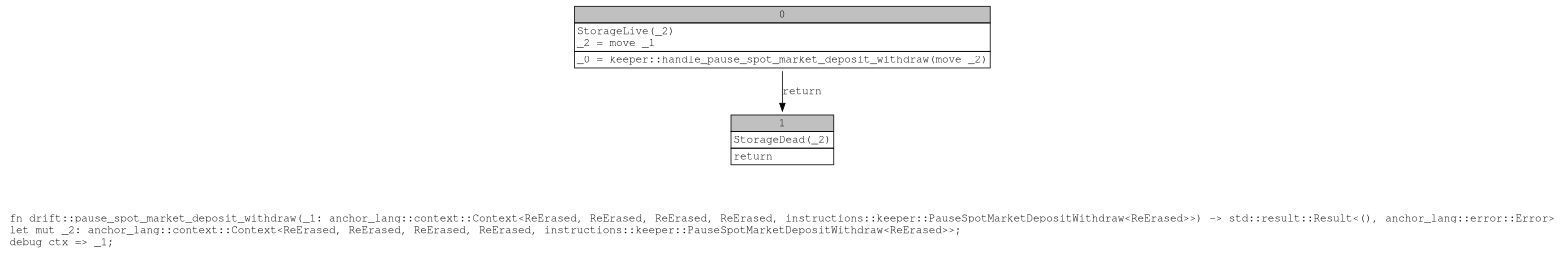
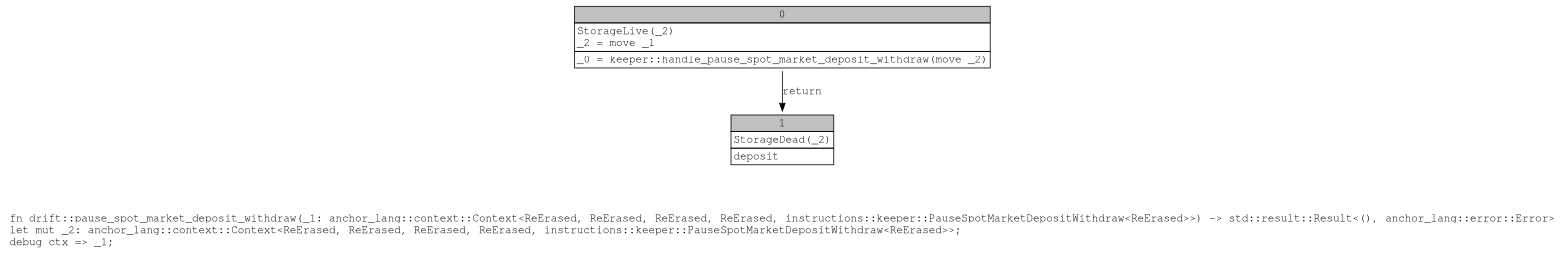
(753, 156) -> (756, 156)
